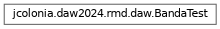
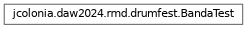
(110, 14) -> (123, 14)
